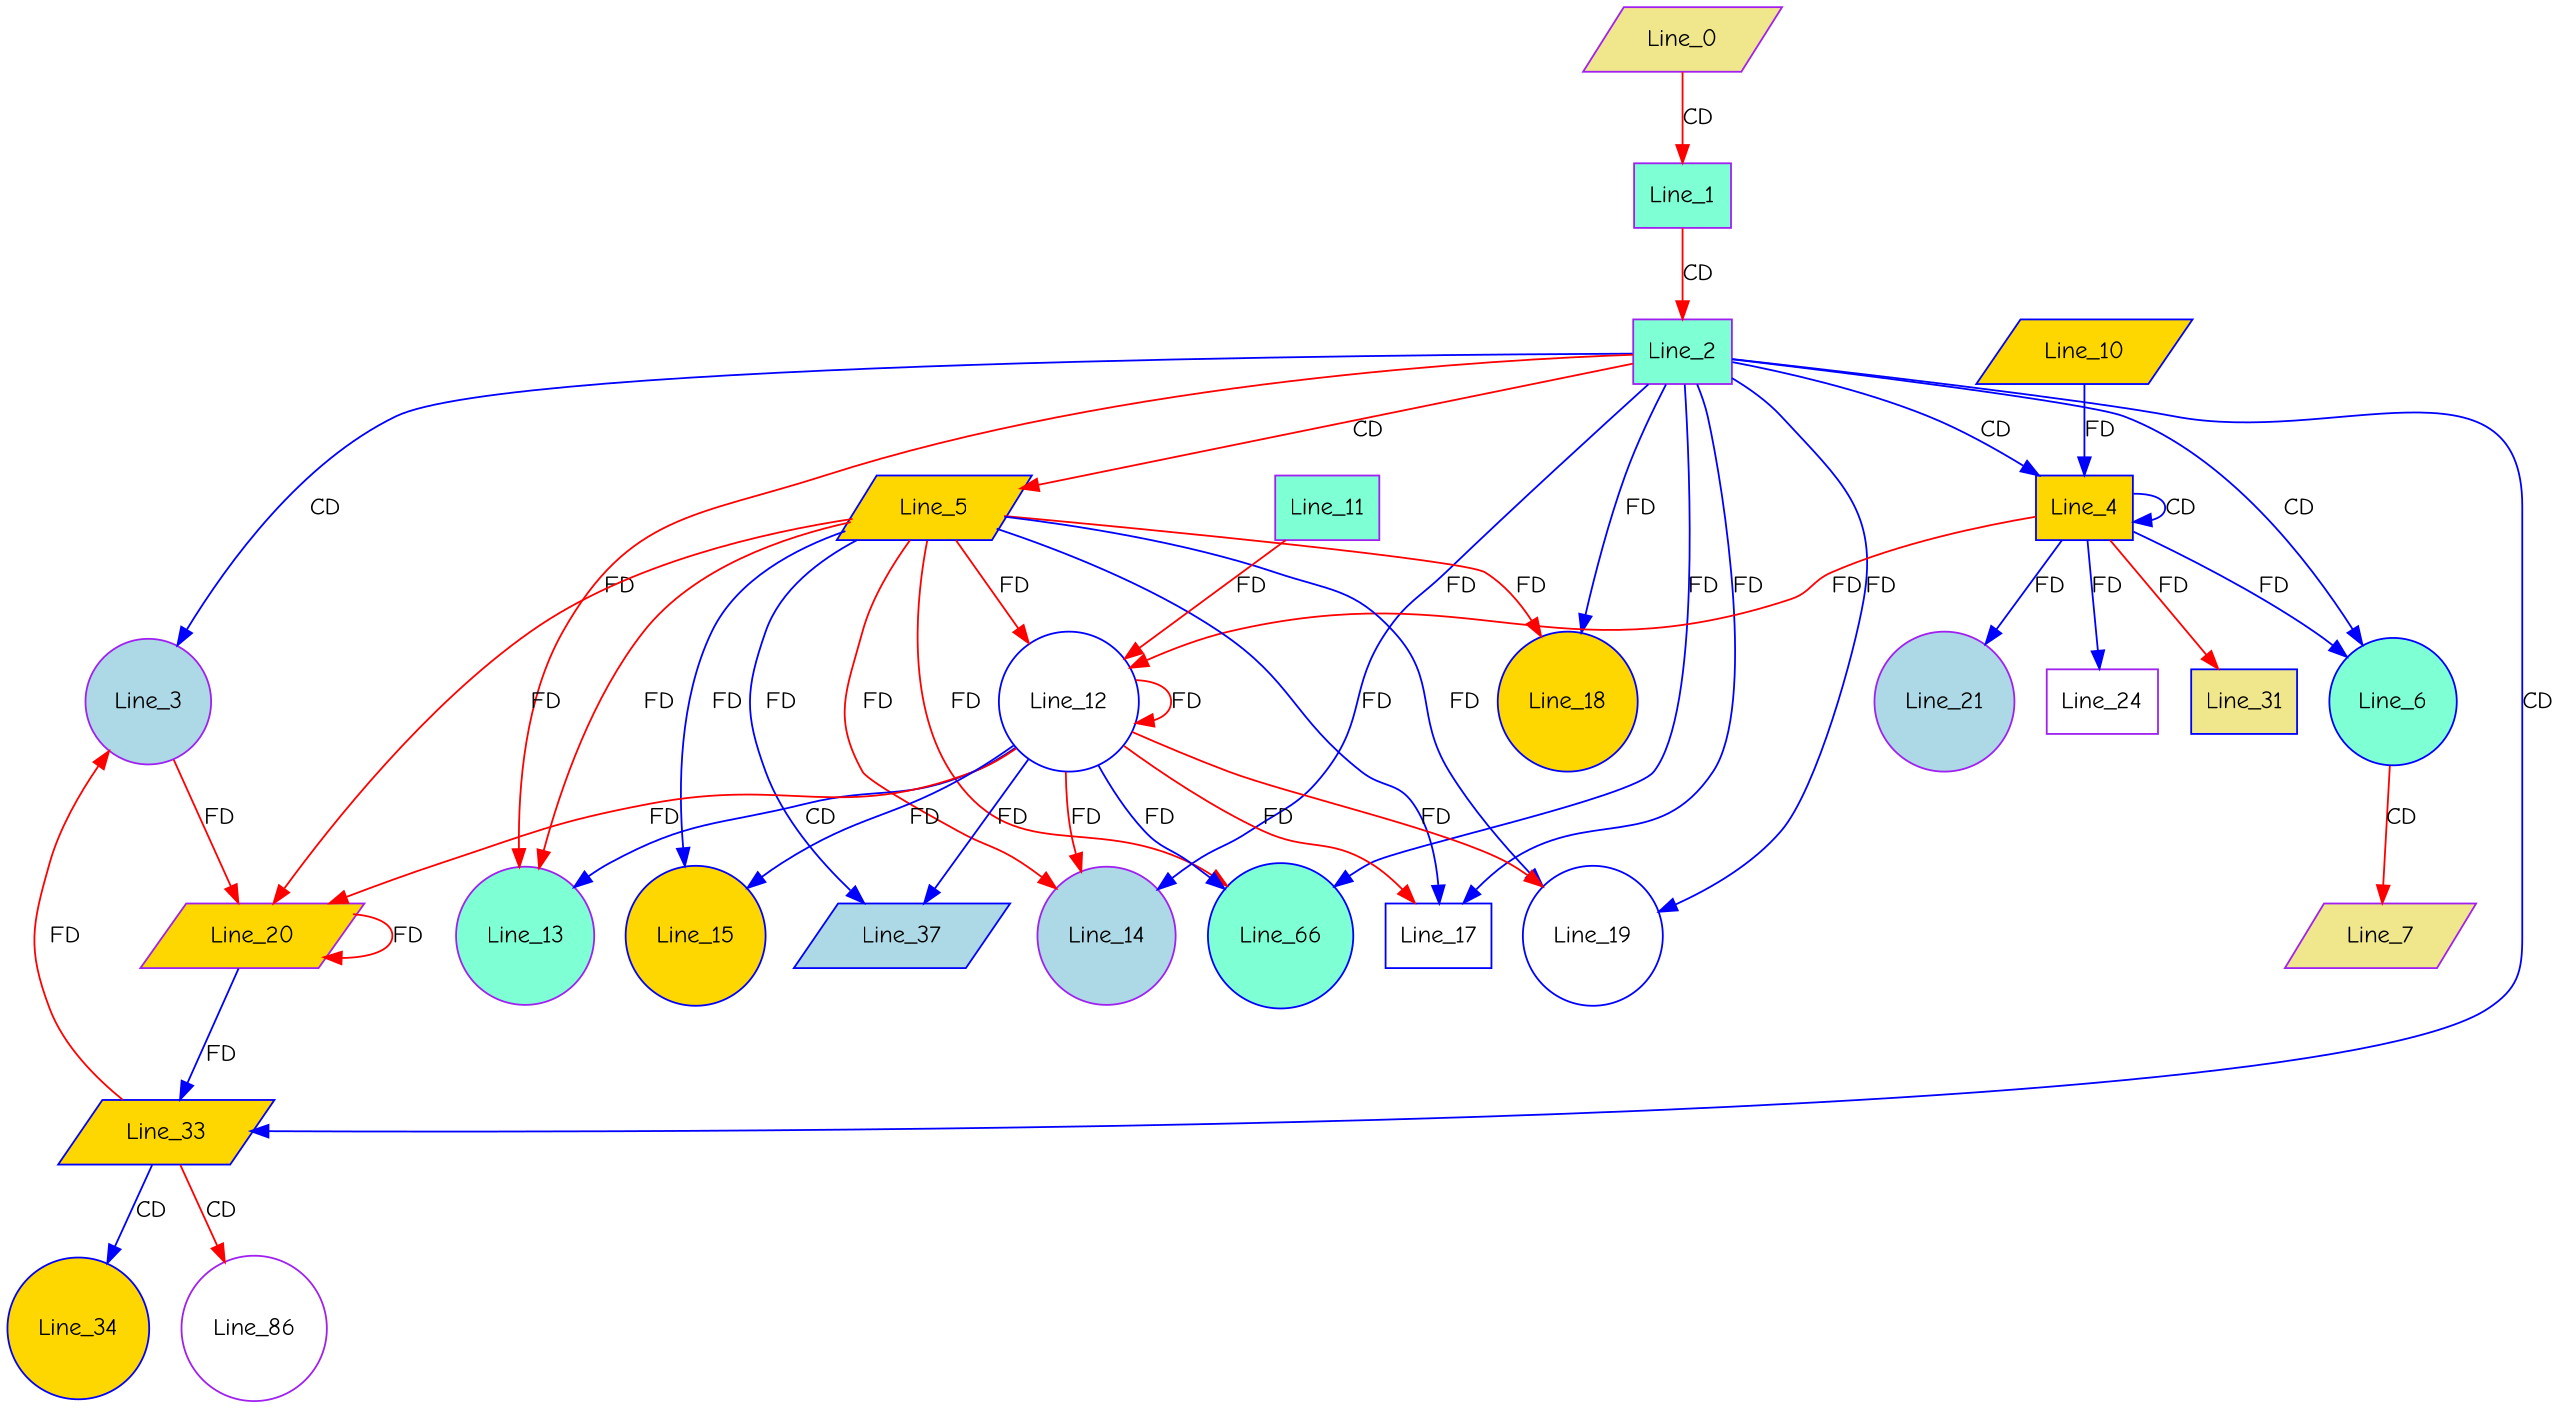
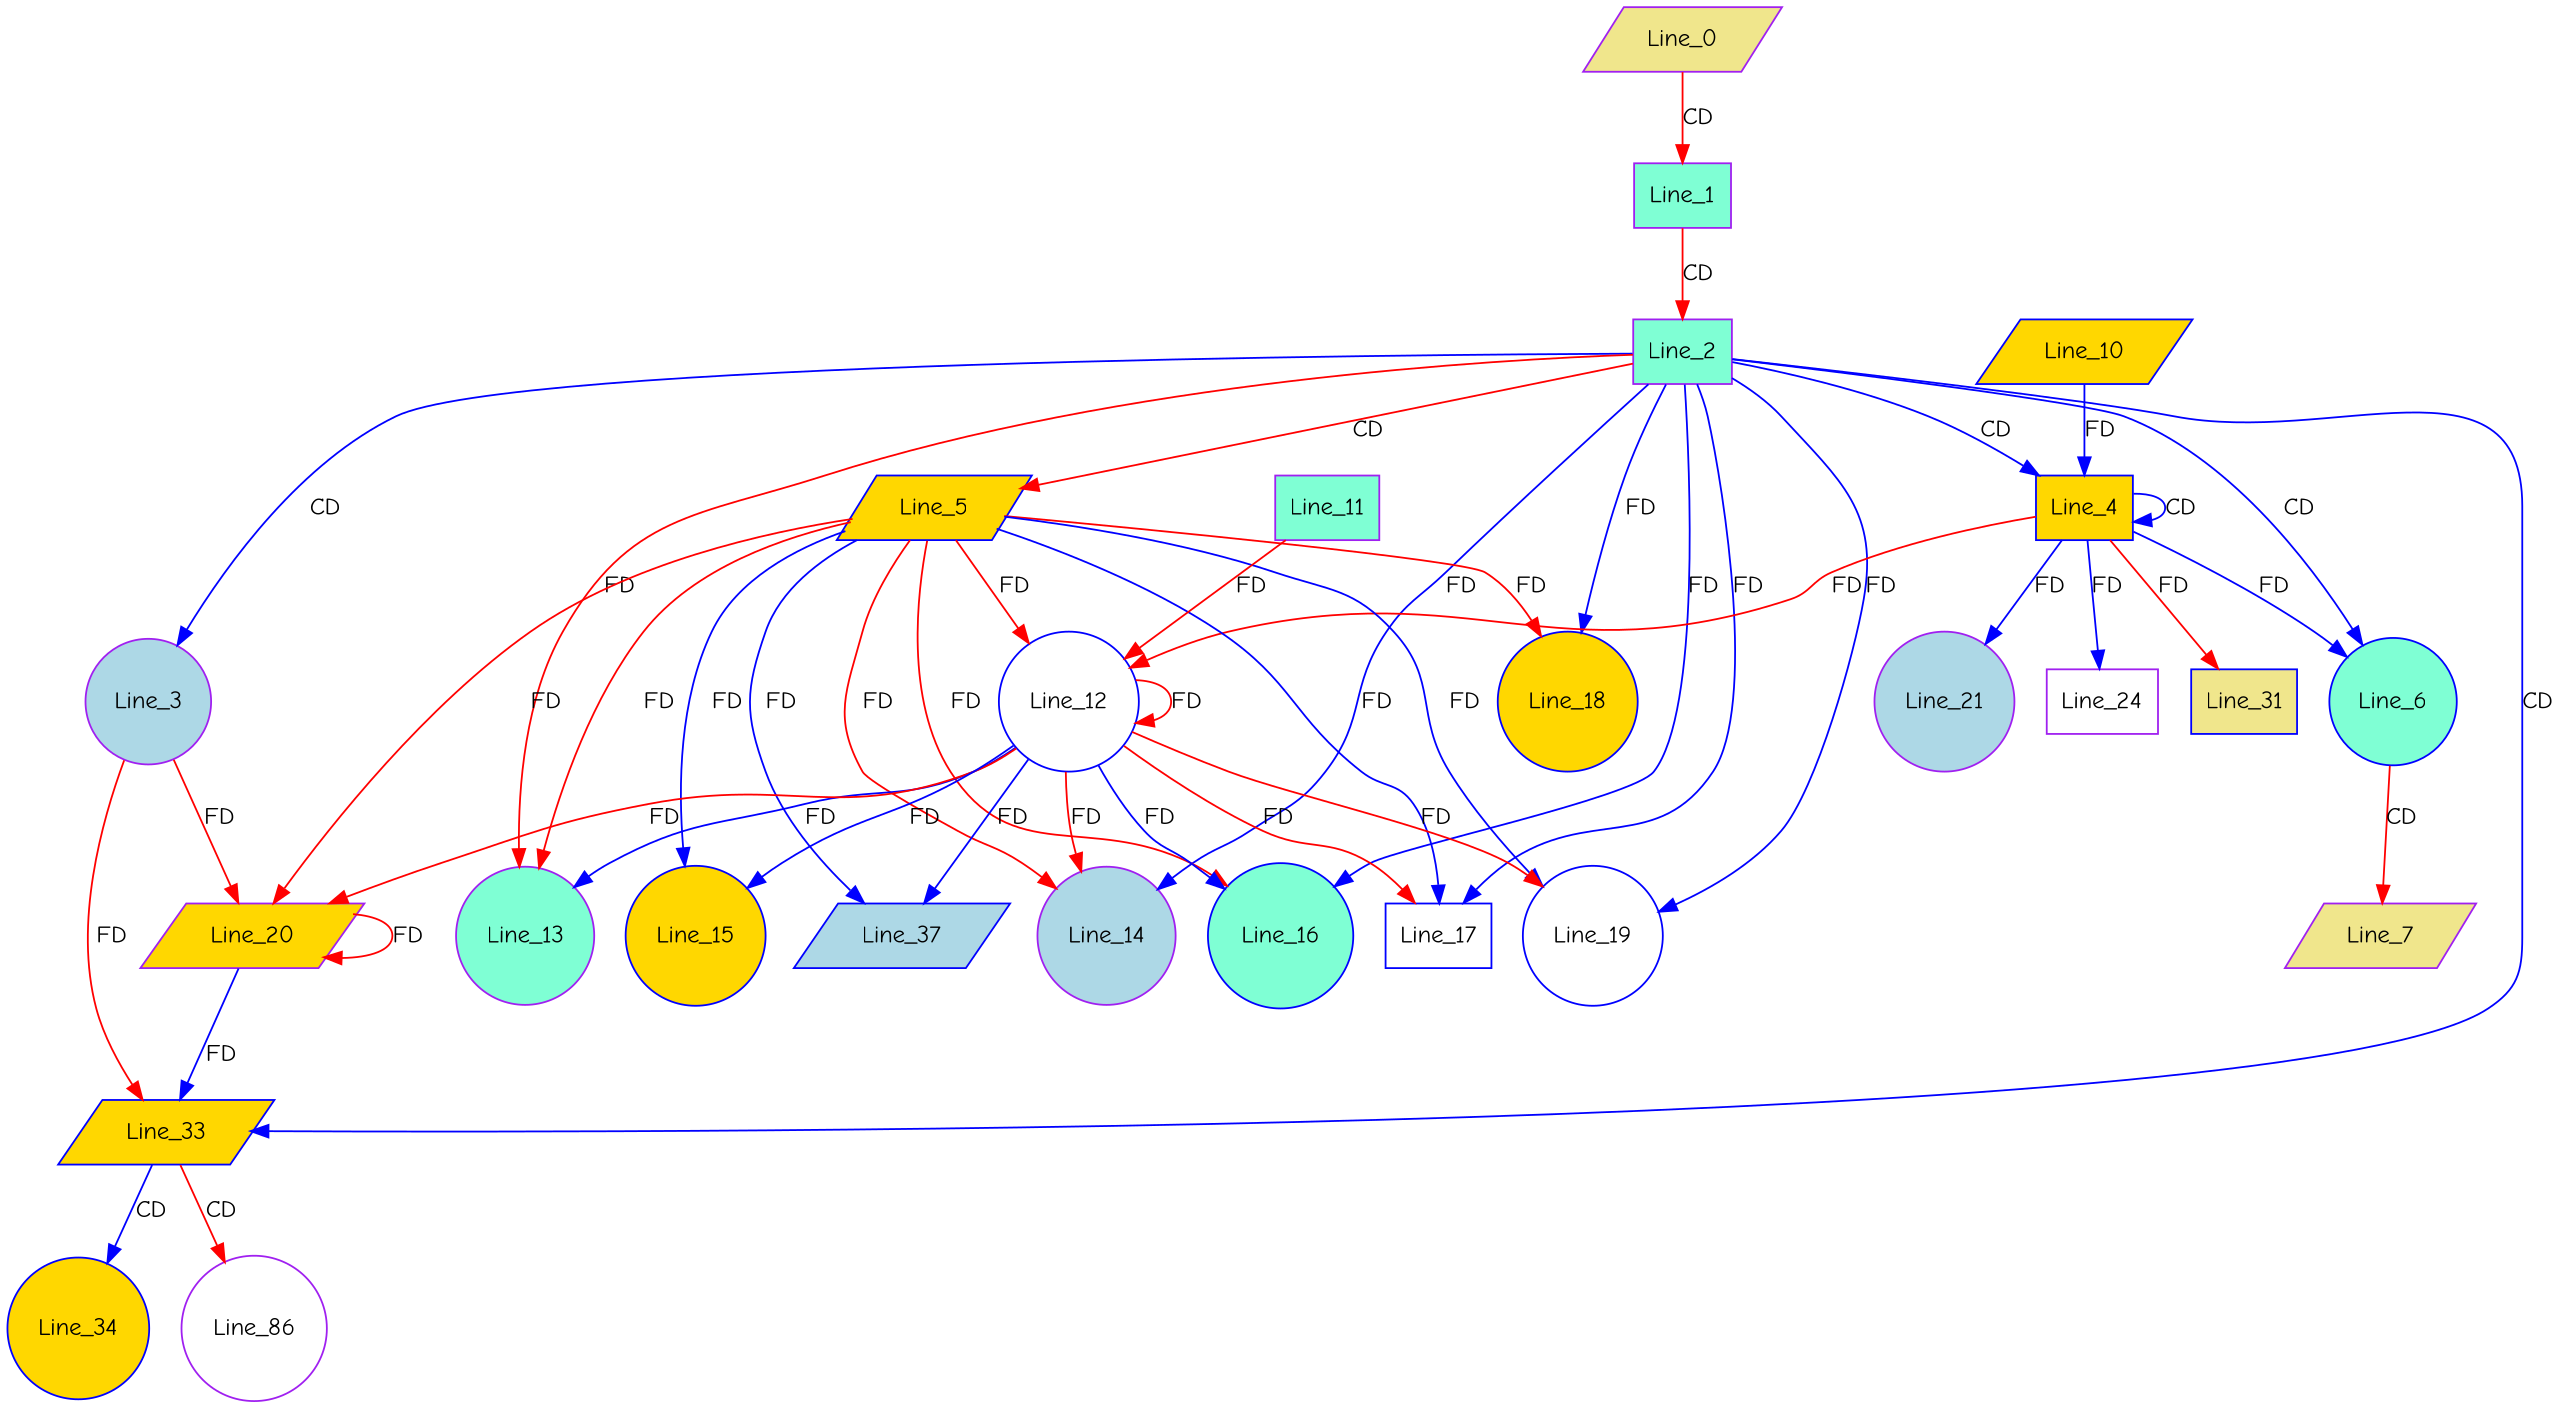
(821, 817) -> (821, 817)
(1281, 936) -> (1281, 936)
(35, 940) -> (88, 925)
